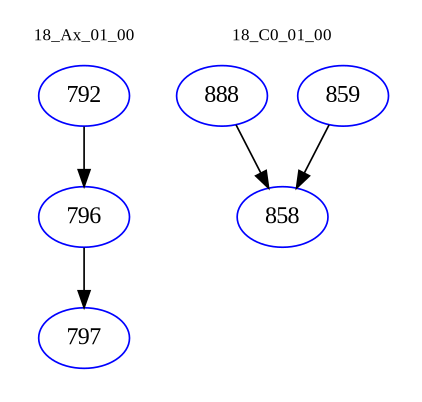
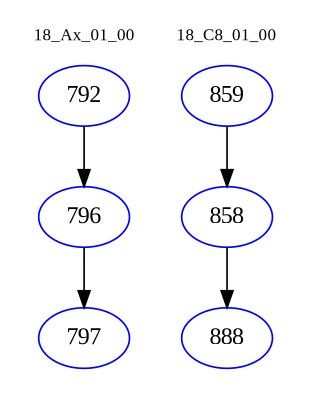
(283, 36) -> (227, 36)
(248, 149) -> (227, 269)
